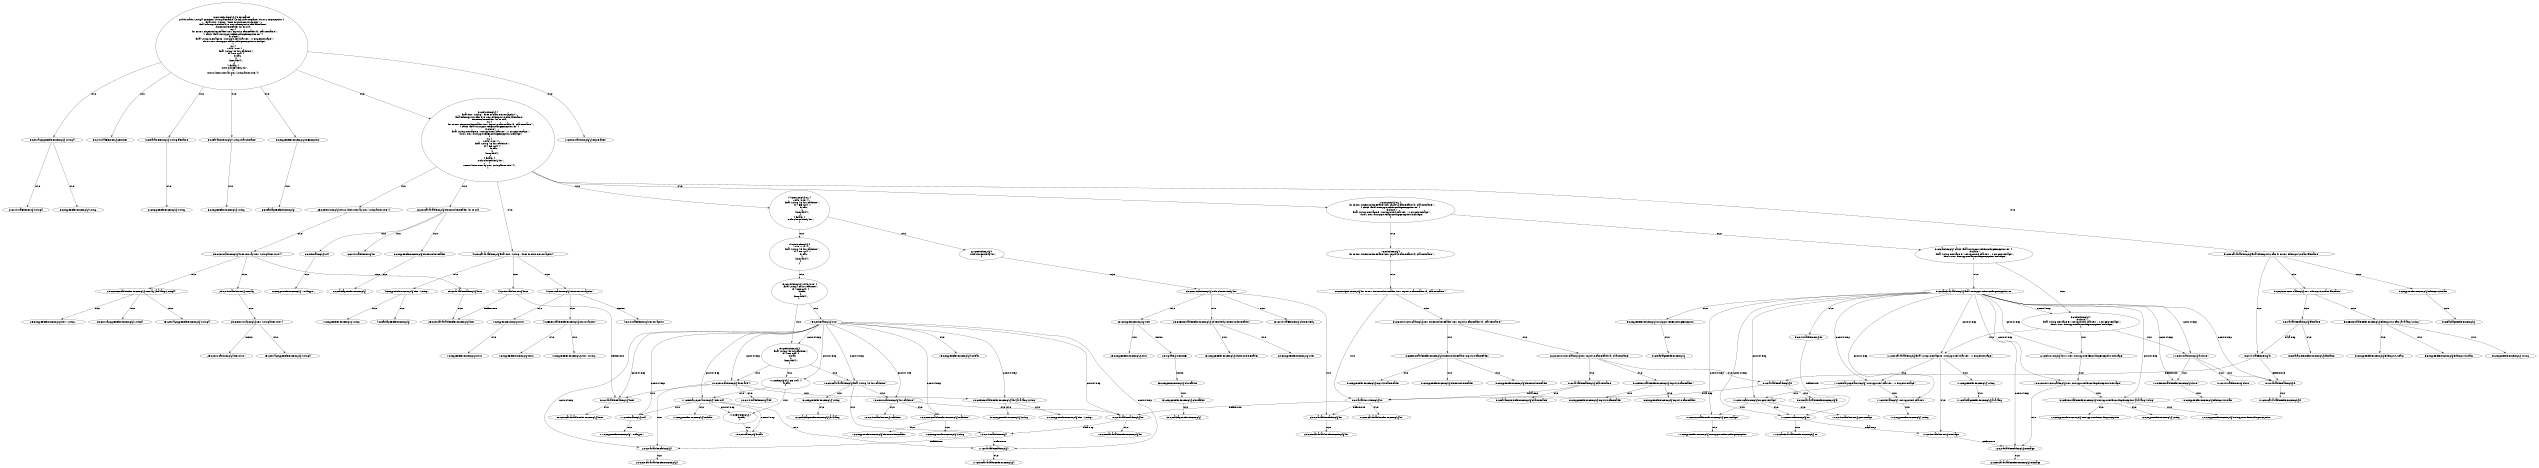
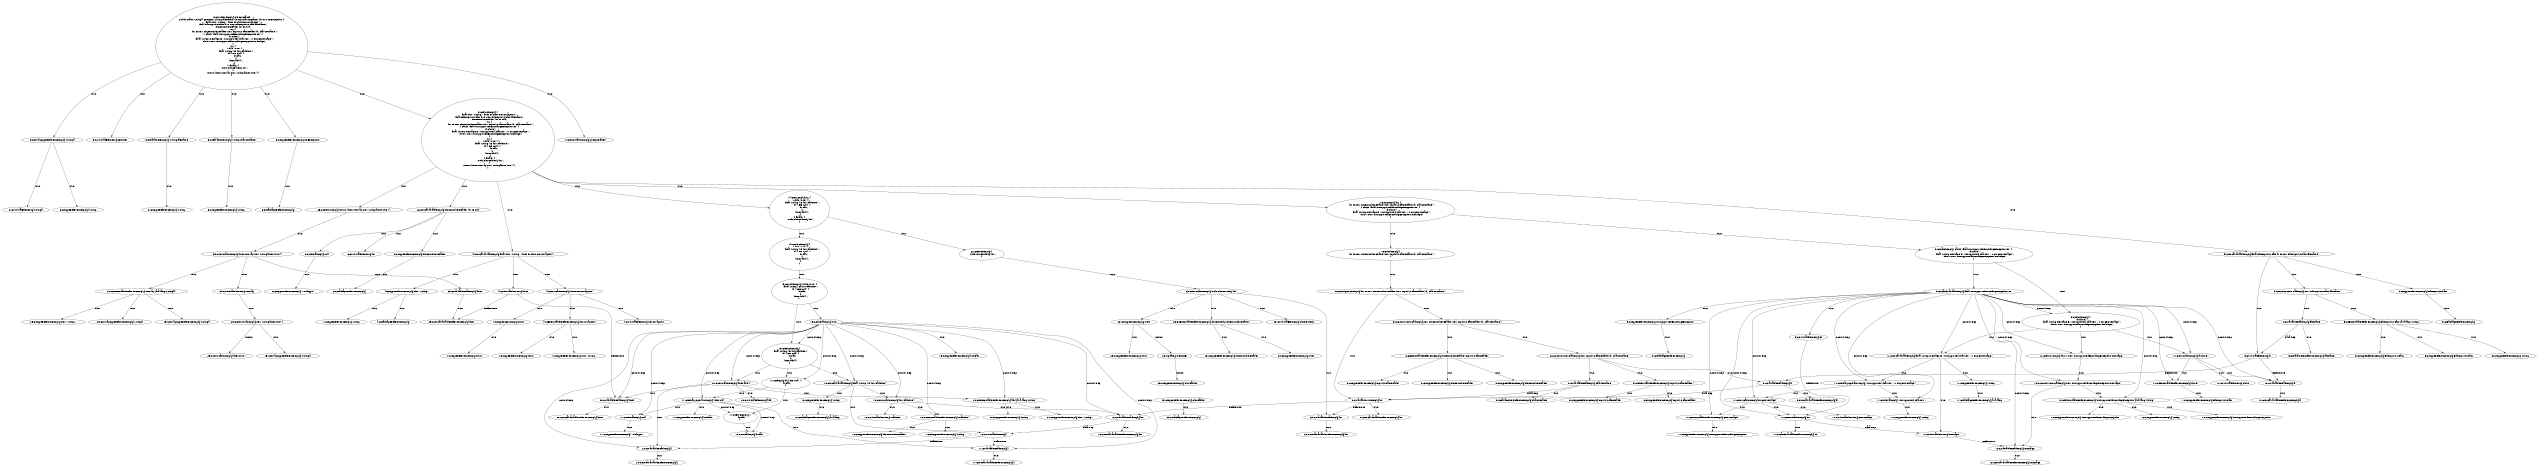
(621, 308) -> (621, 308)
(905, 373) -> (905, 373)
(1180, 391) -> none
